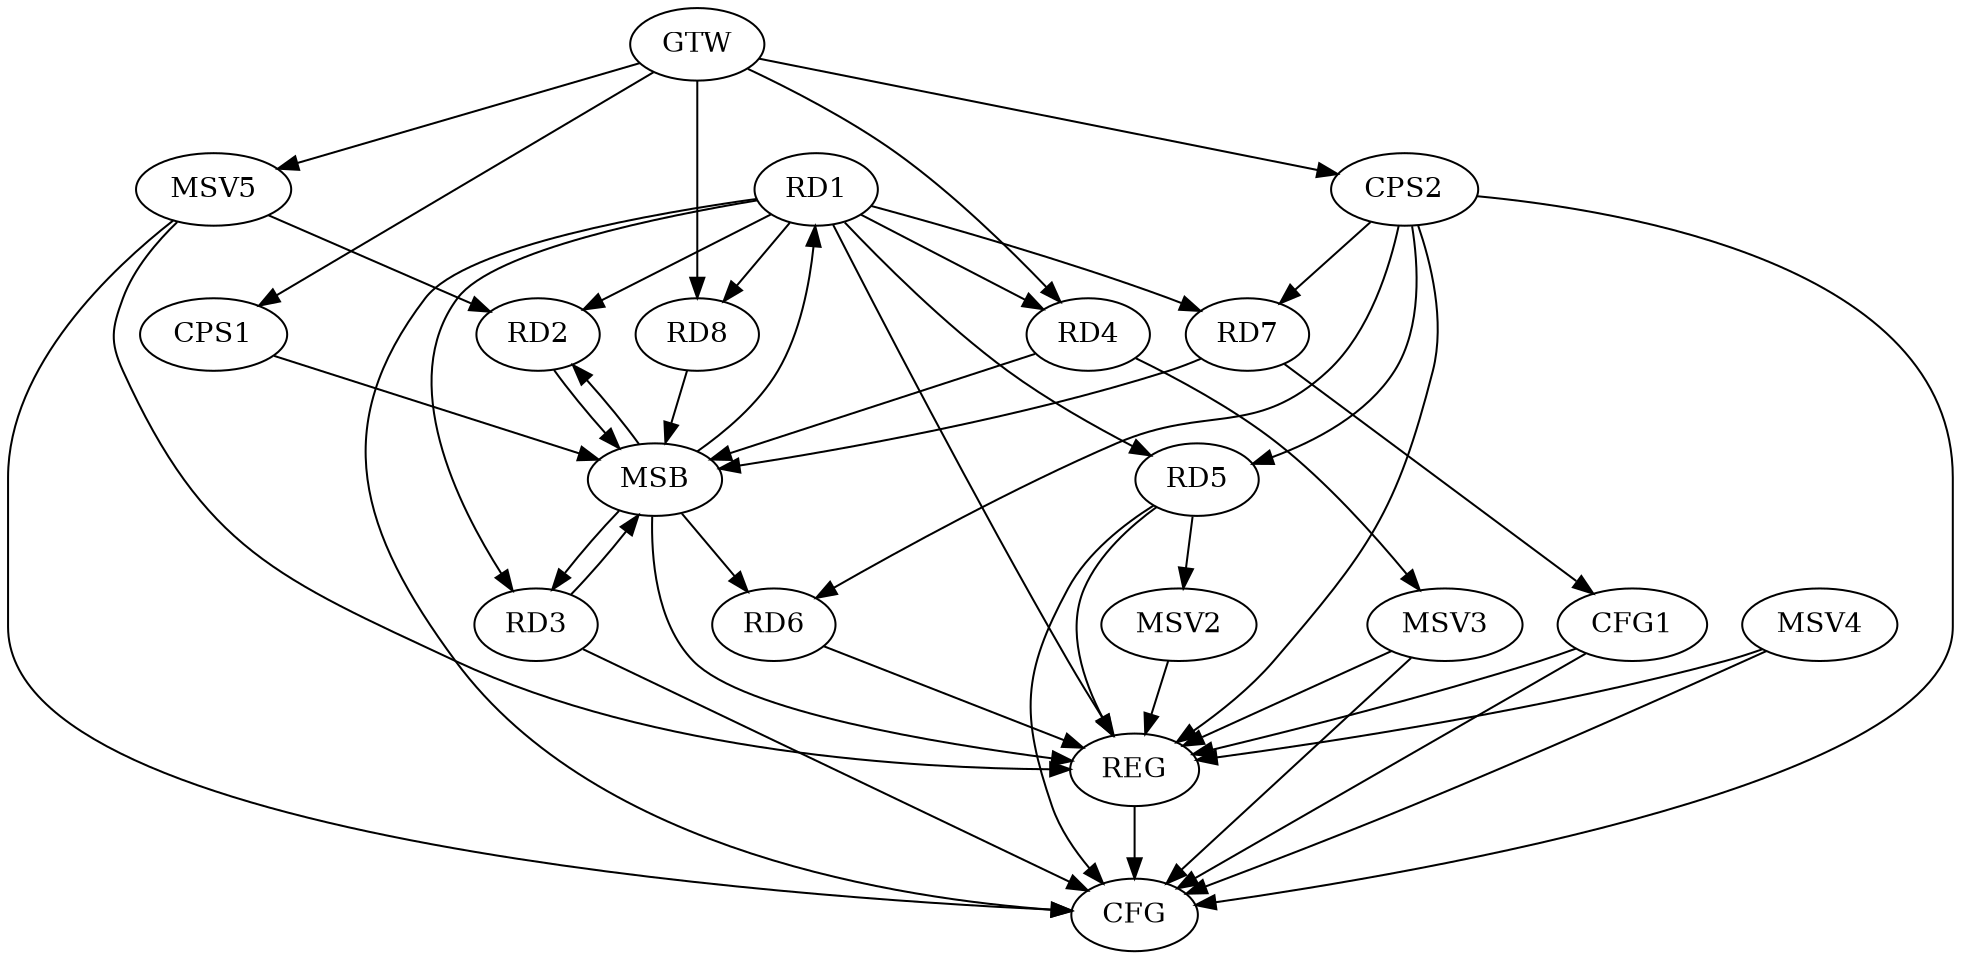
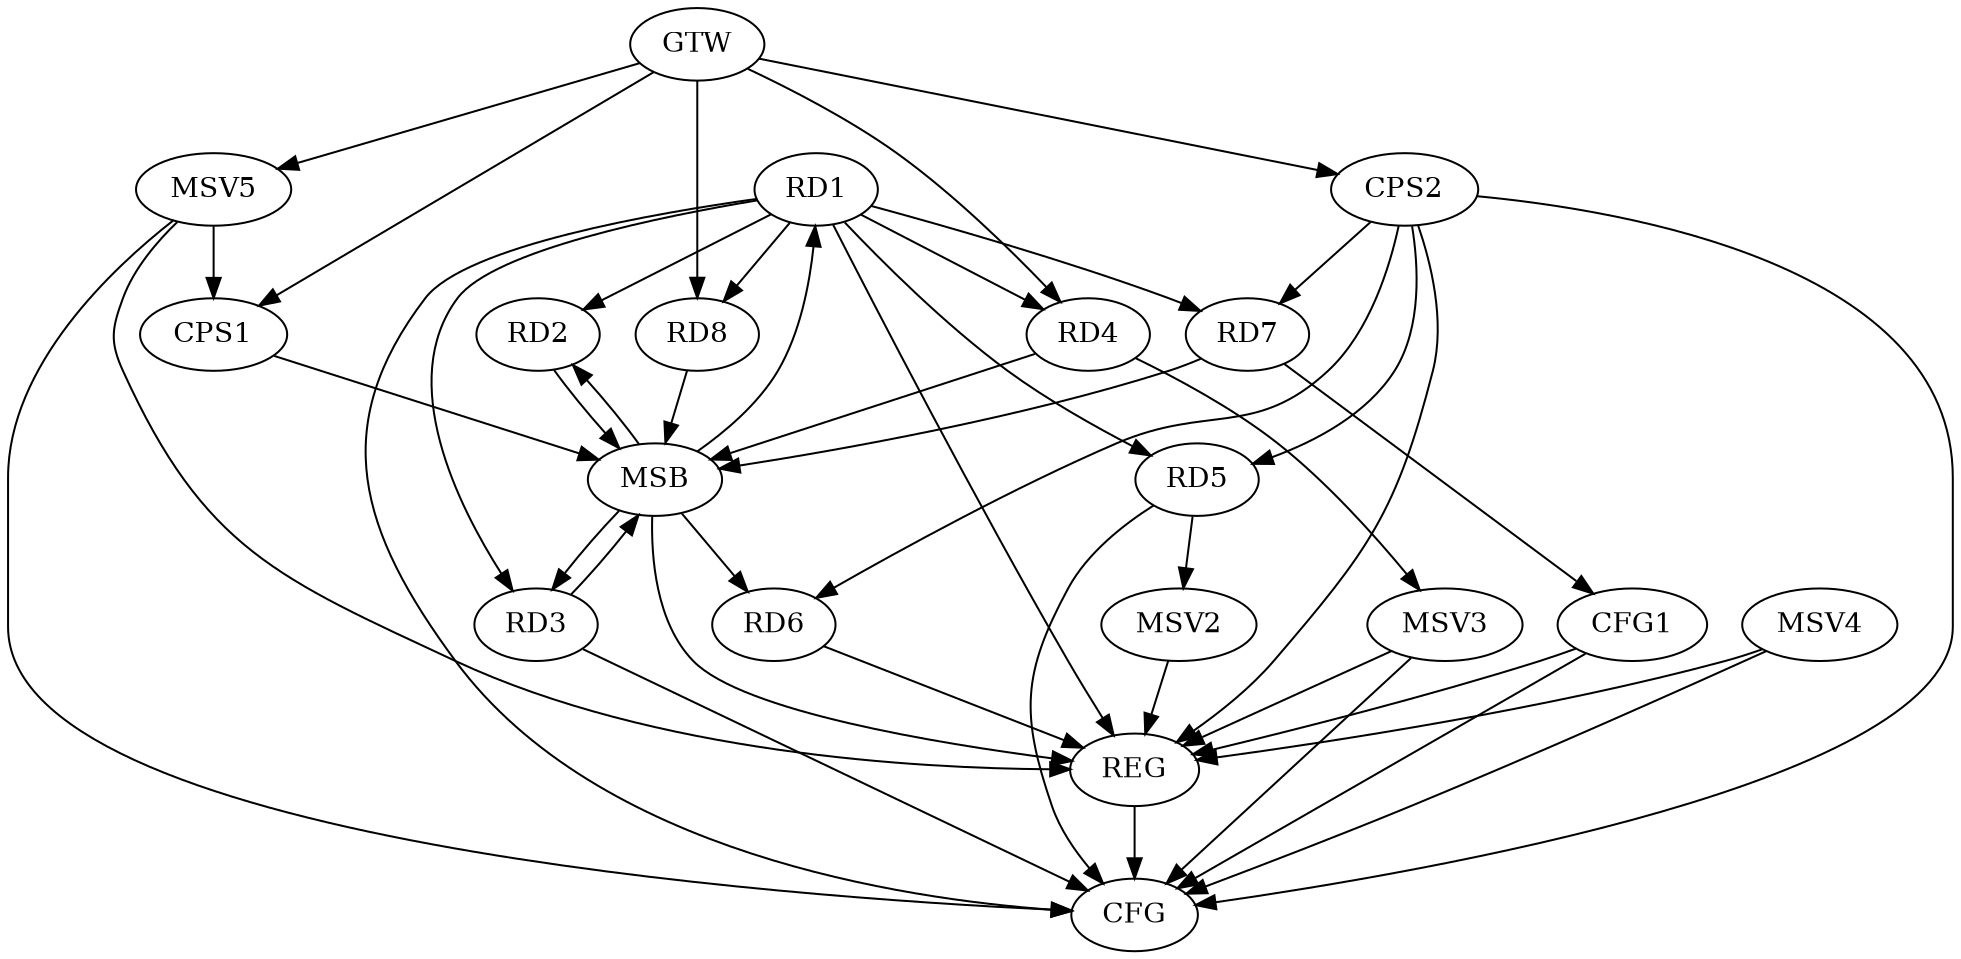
(370, 259) -> (214, 252)
(1081, 600) -> none
